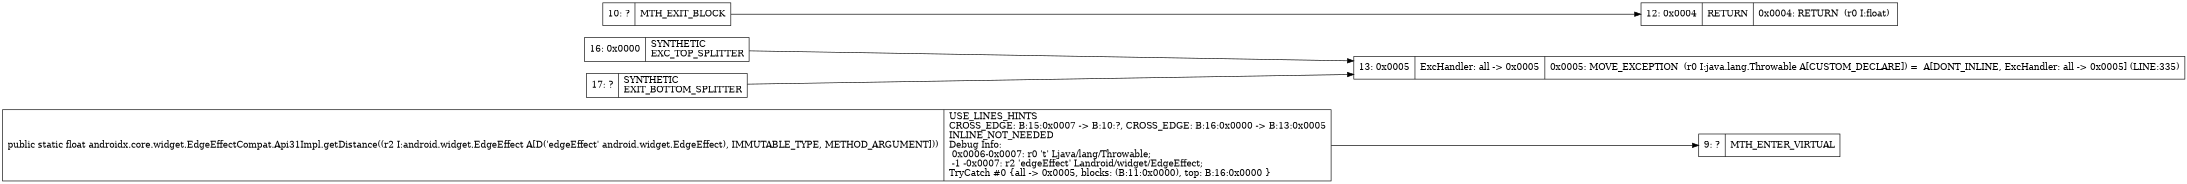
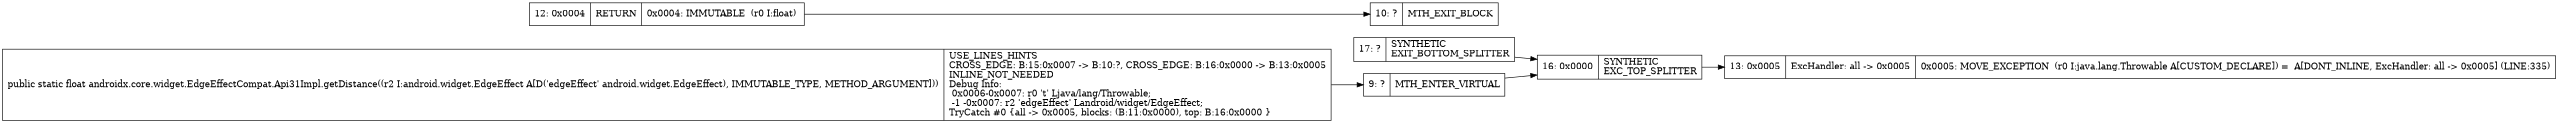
(1183, 14) -> (1084, 14)
(1825, 14) -> (723, 14)
none -> (1518, 77)
(1047, 79) -> (1523, 58)
